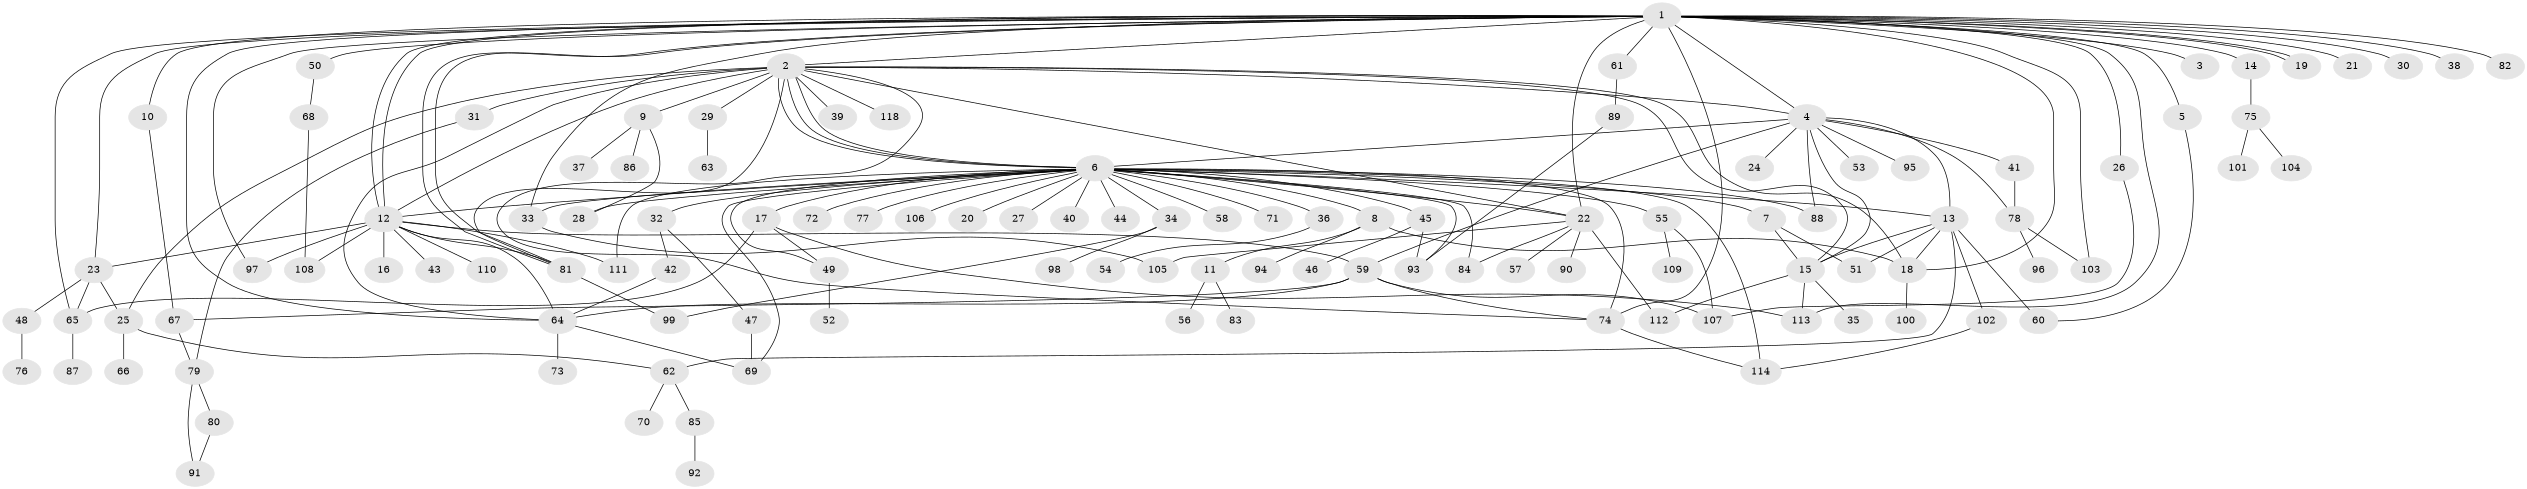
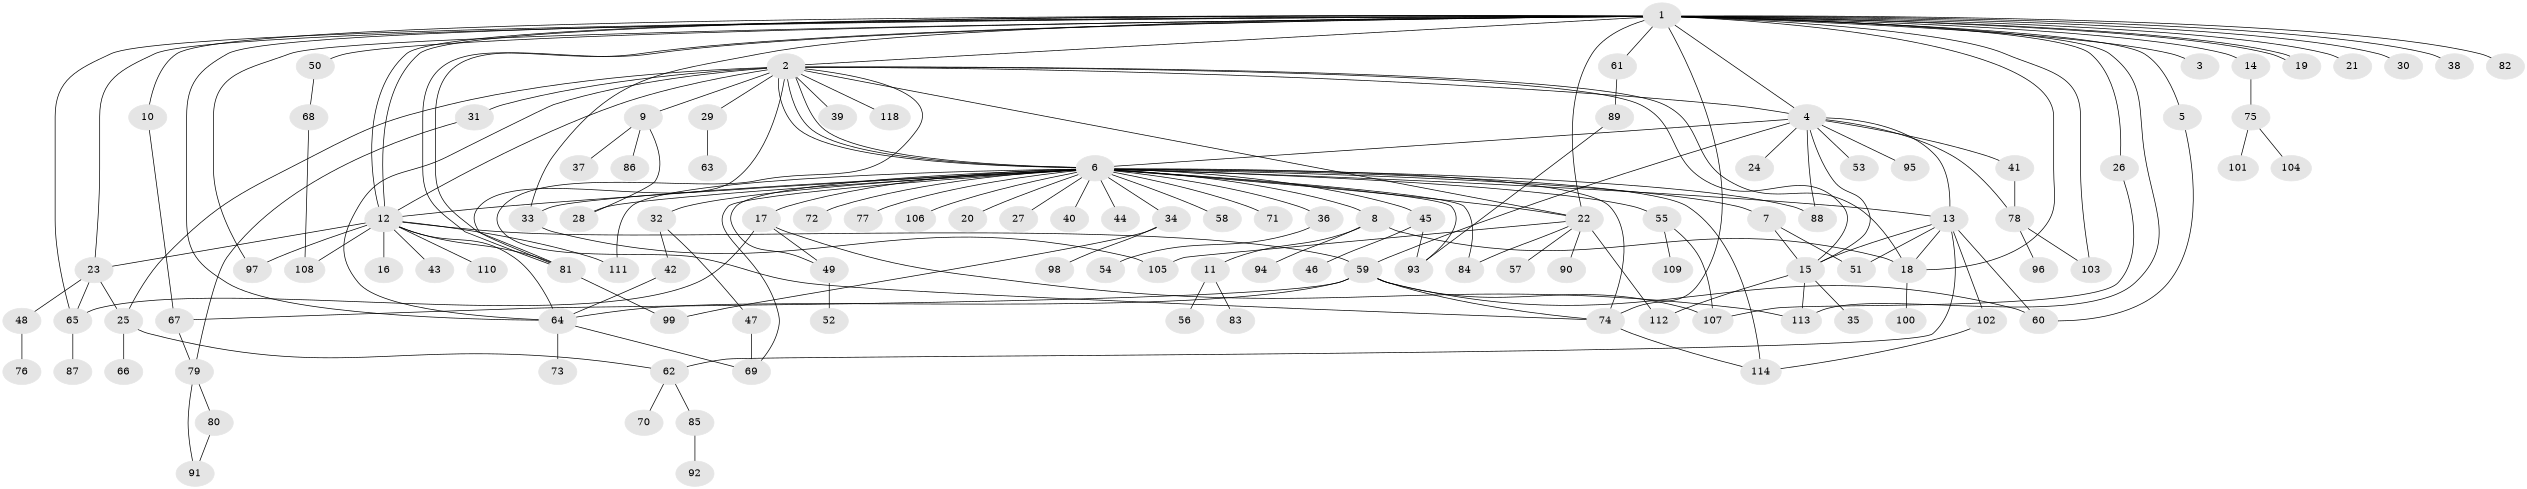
none -> (1701, 296)
